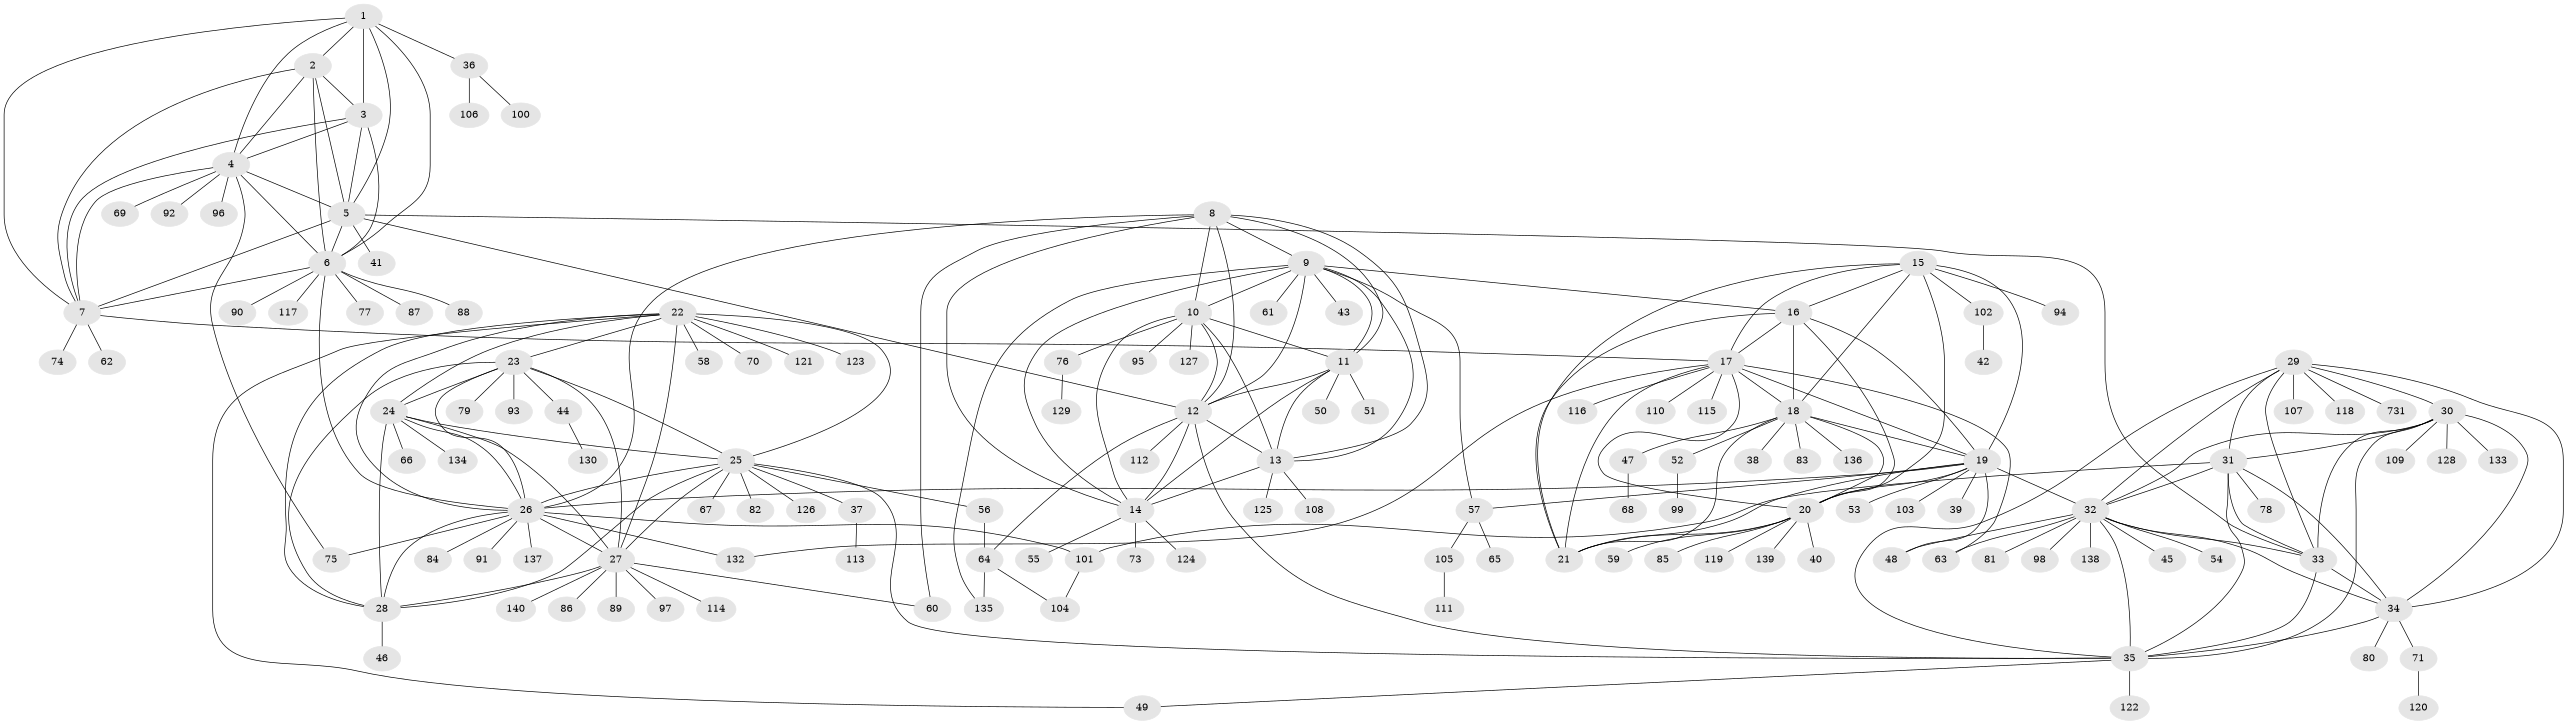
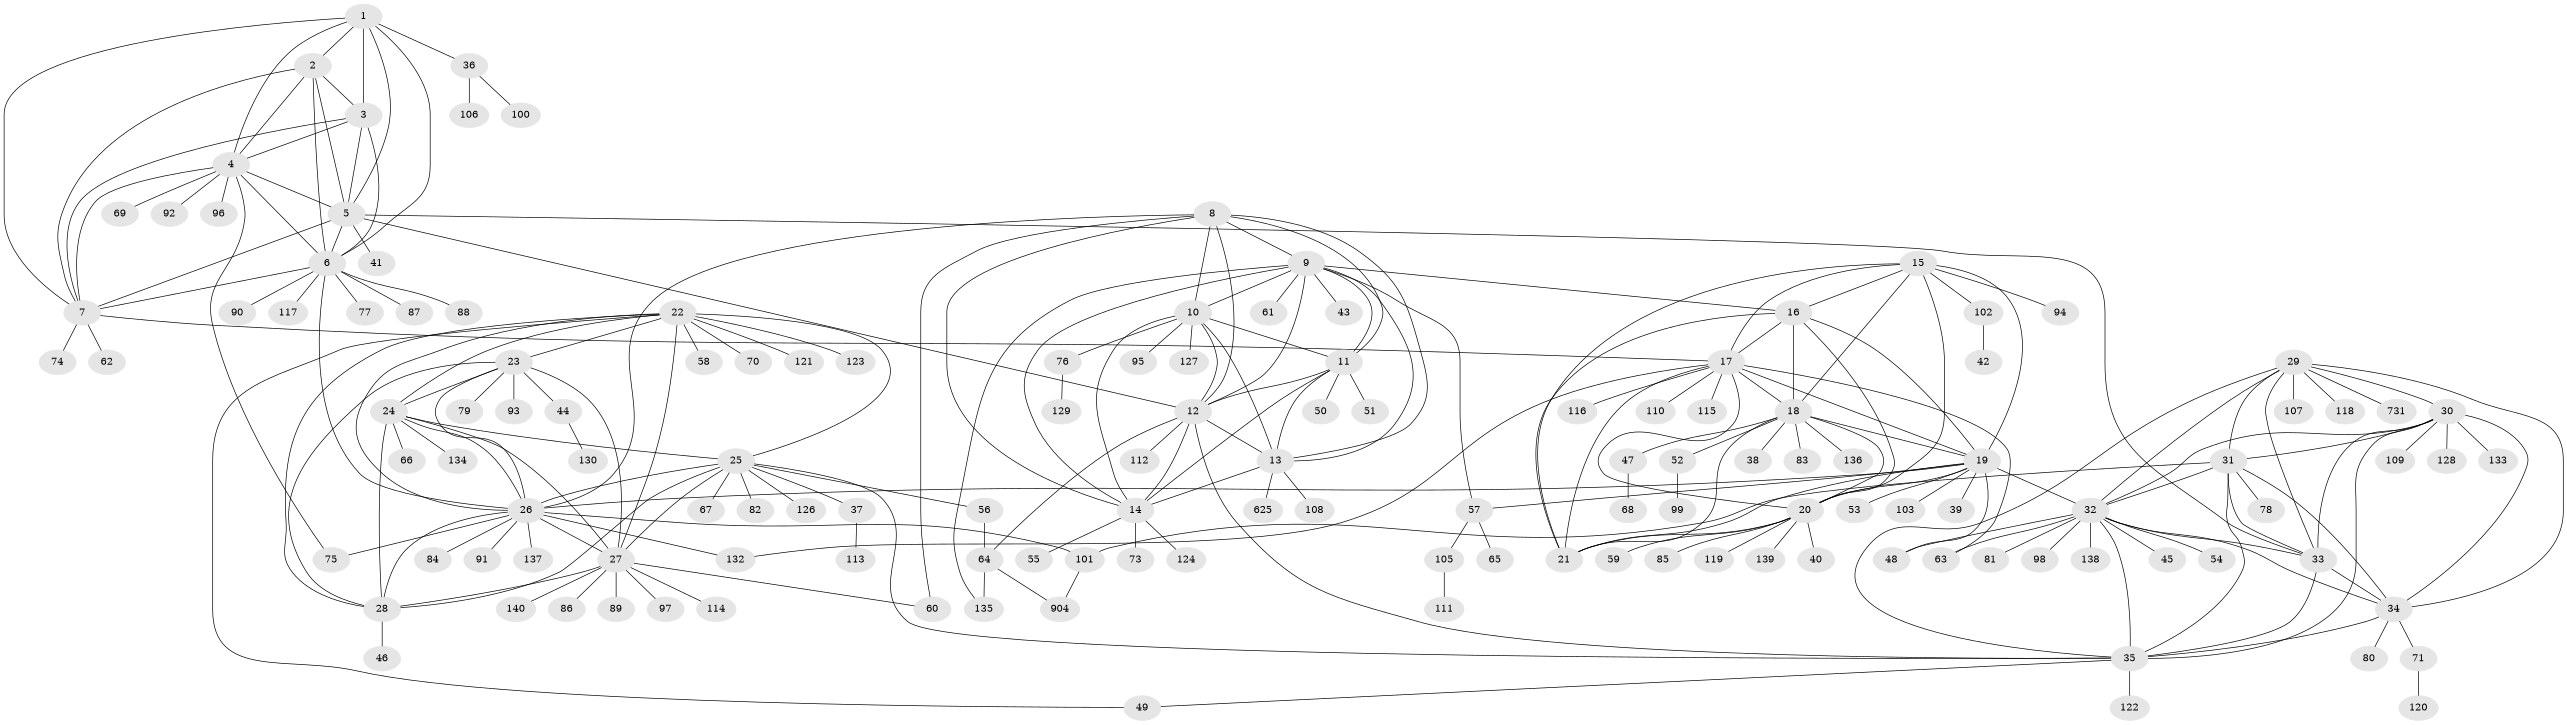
(628, 407) -> none
(1263, 510) -> (1263, 510)
(1060, 609) -> (1060, 609)
